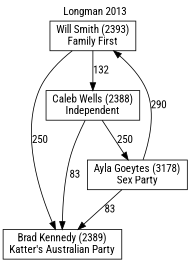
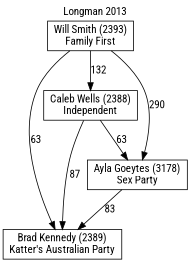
(150, 103) -> (146, 95)
(40, 140) -> (36, 140)
(125, 140) -> (122, 140)
(75, 175) -> (75, 175)
